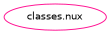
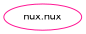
(55, 17) -> (43, 17)
